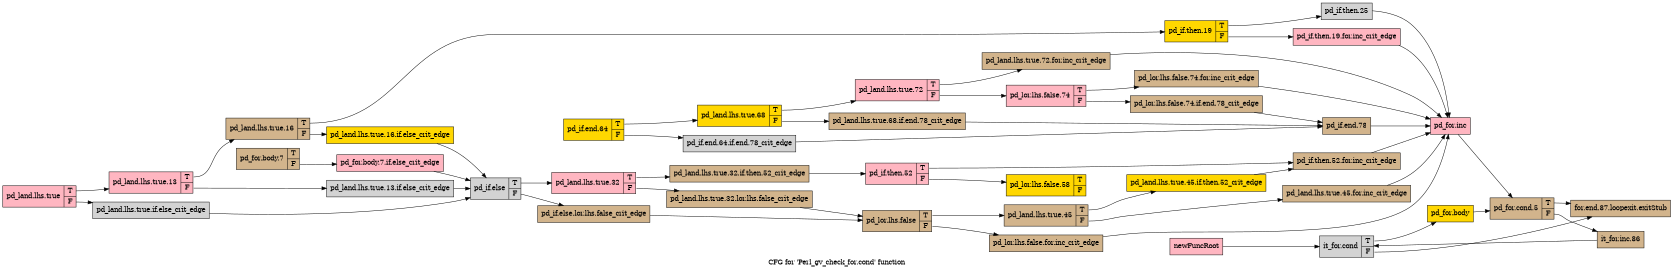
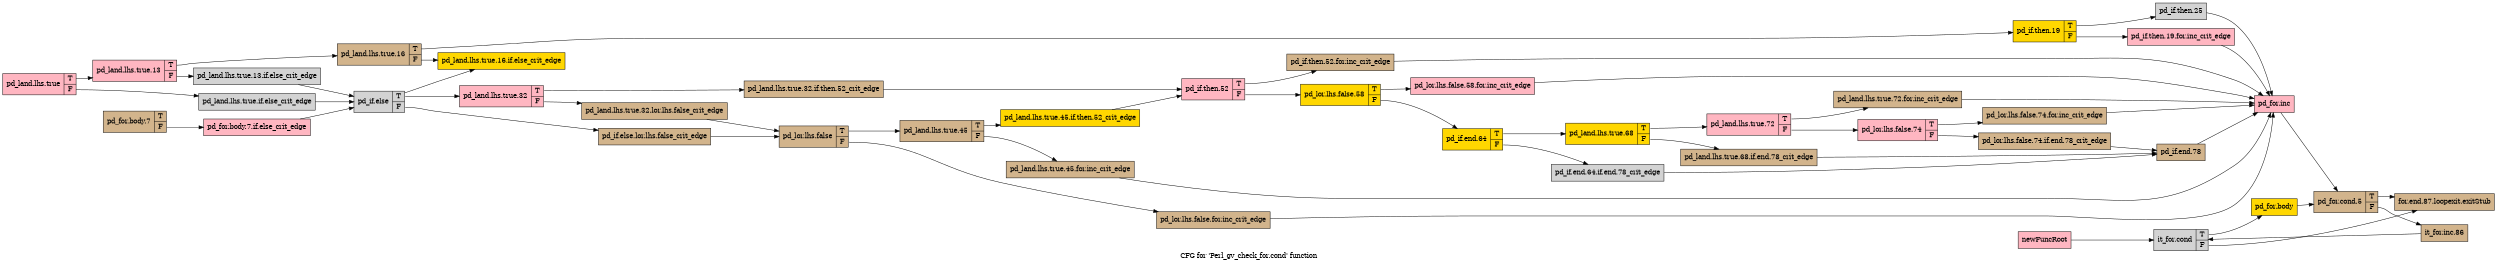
none -> (1473, 86)
none -> (1419, 108)
(462, 156) -> (437, 82)
(1271, 172) -> (1144, 103)
